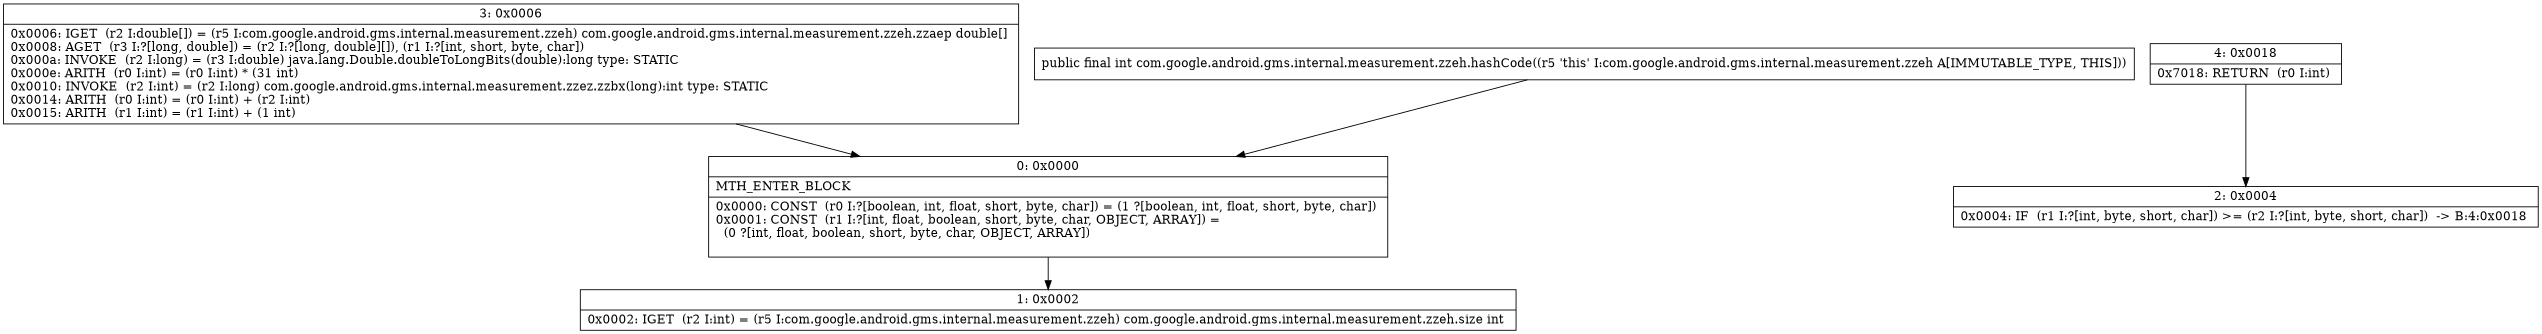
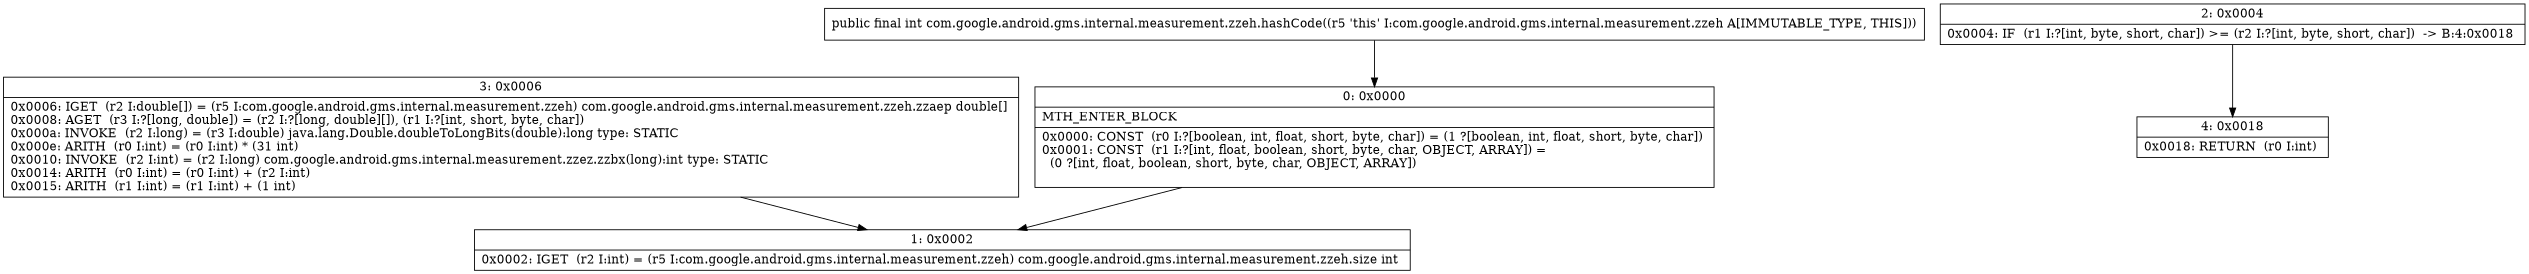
(2246, 74) -> (2233, 147)
(2246, 131) -> (2233, 76)
(794, 139) -> (799, 212)
